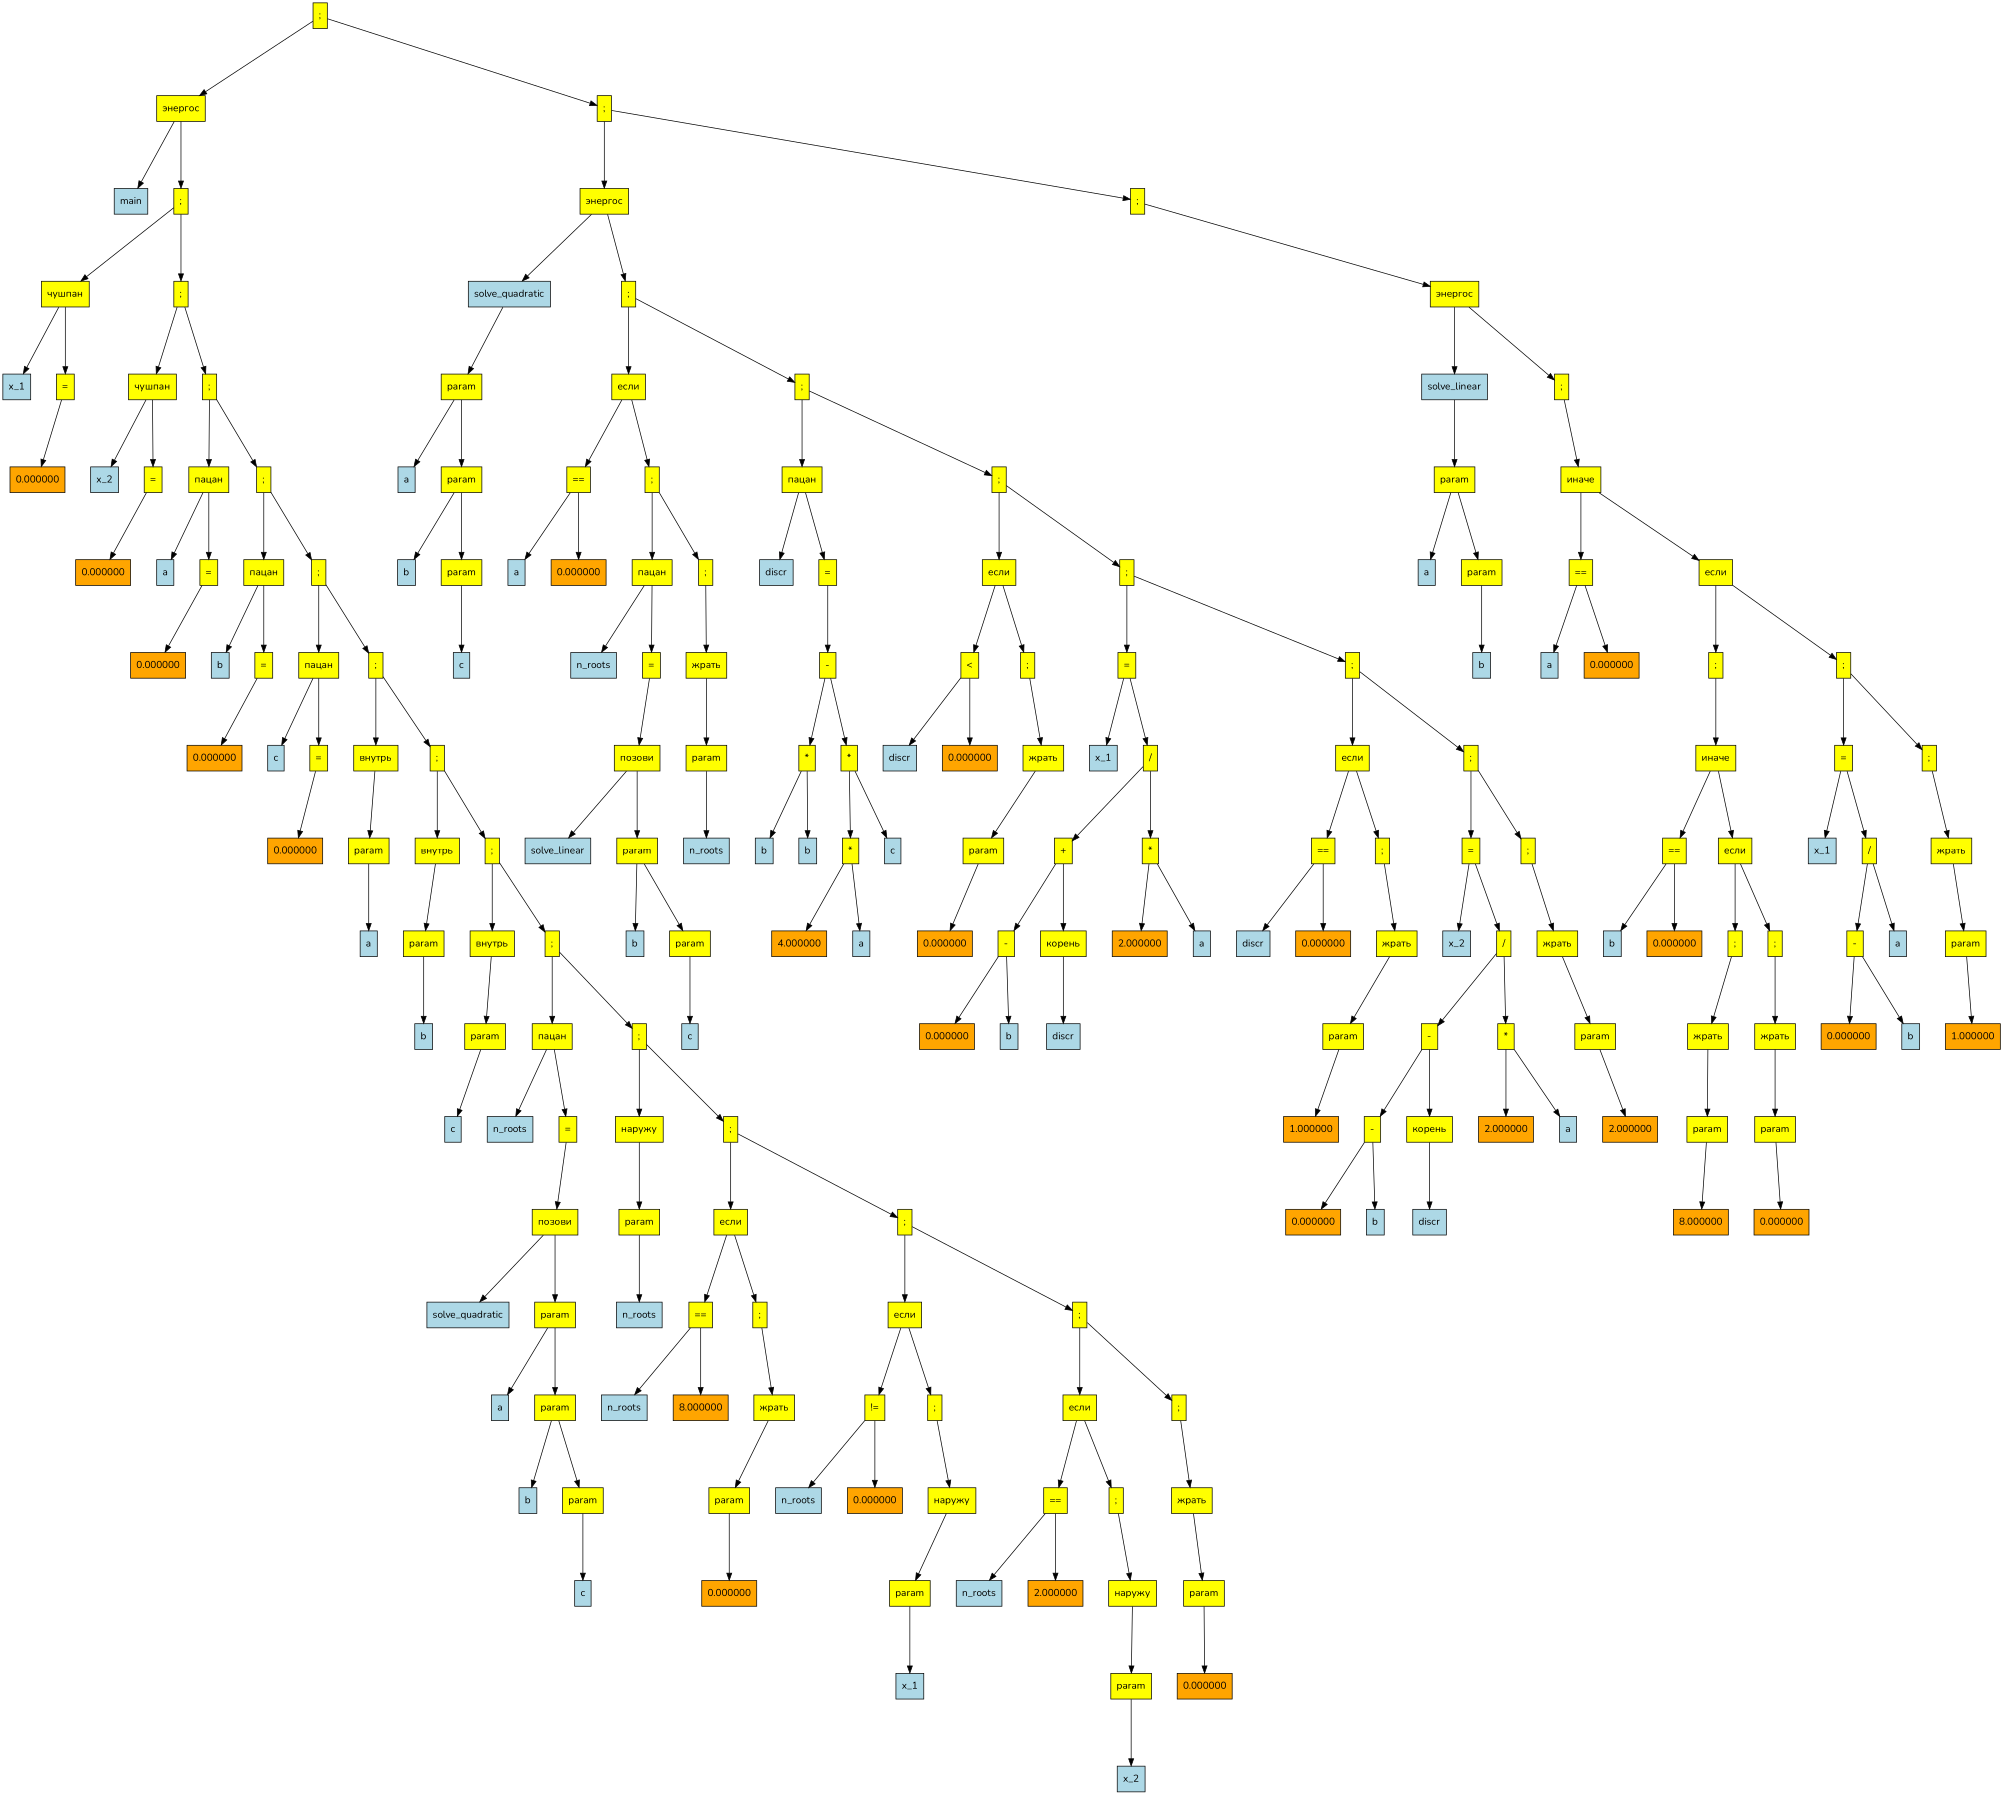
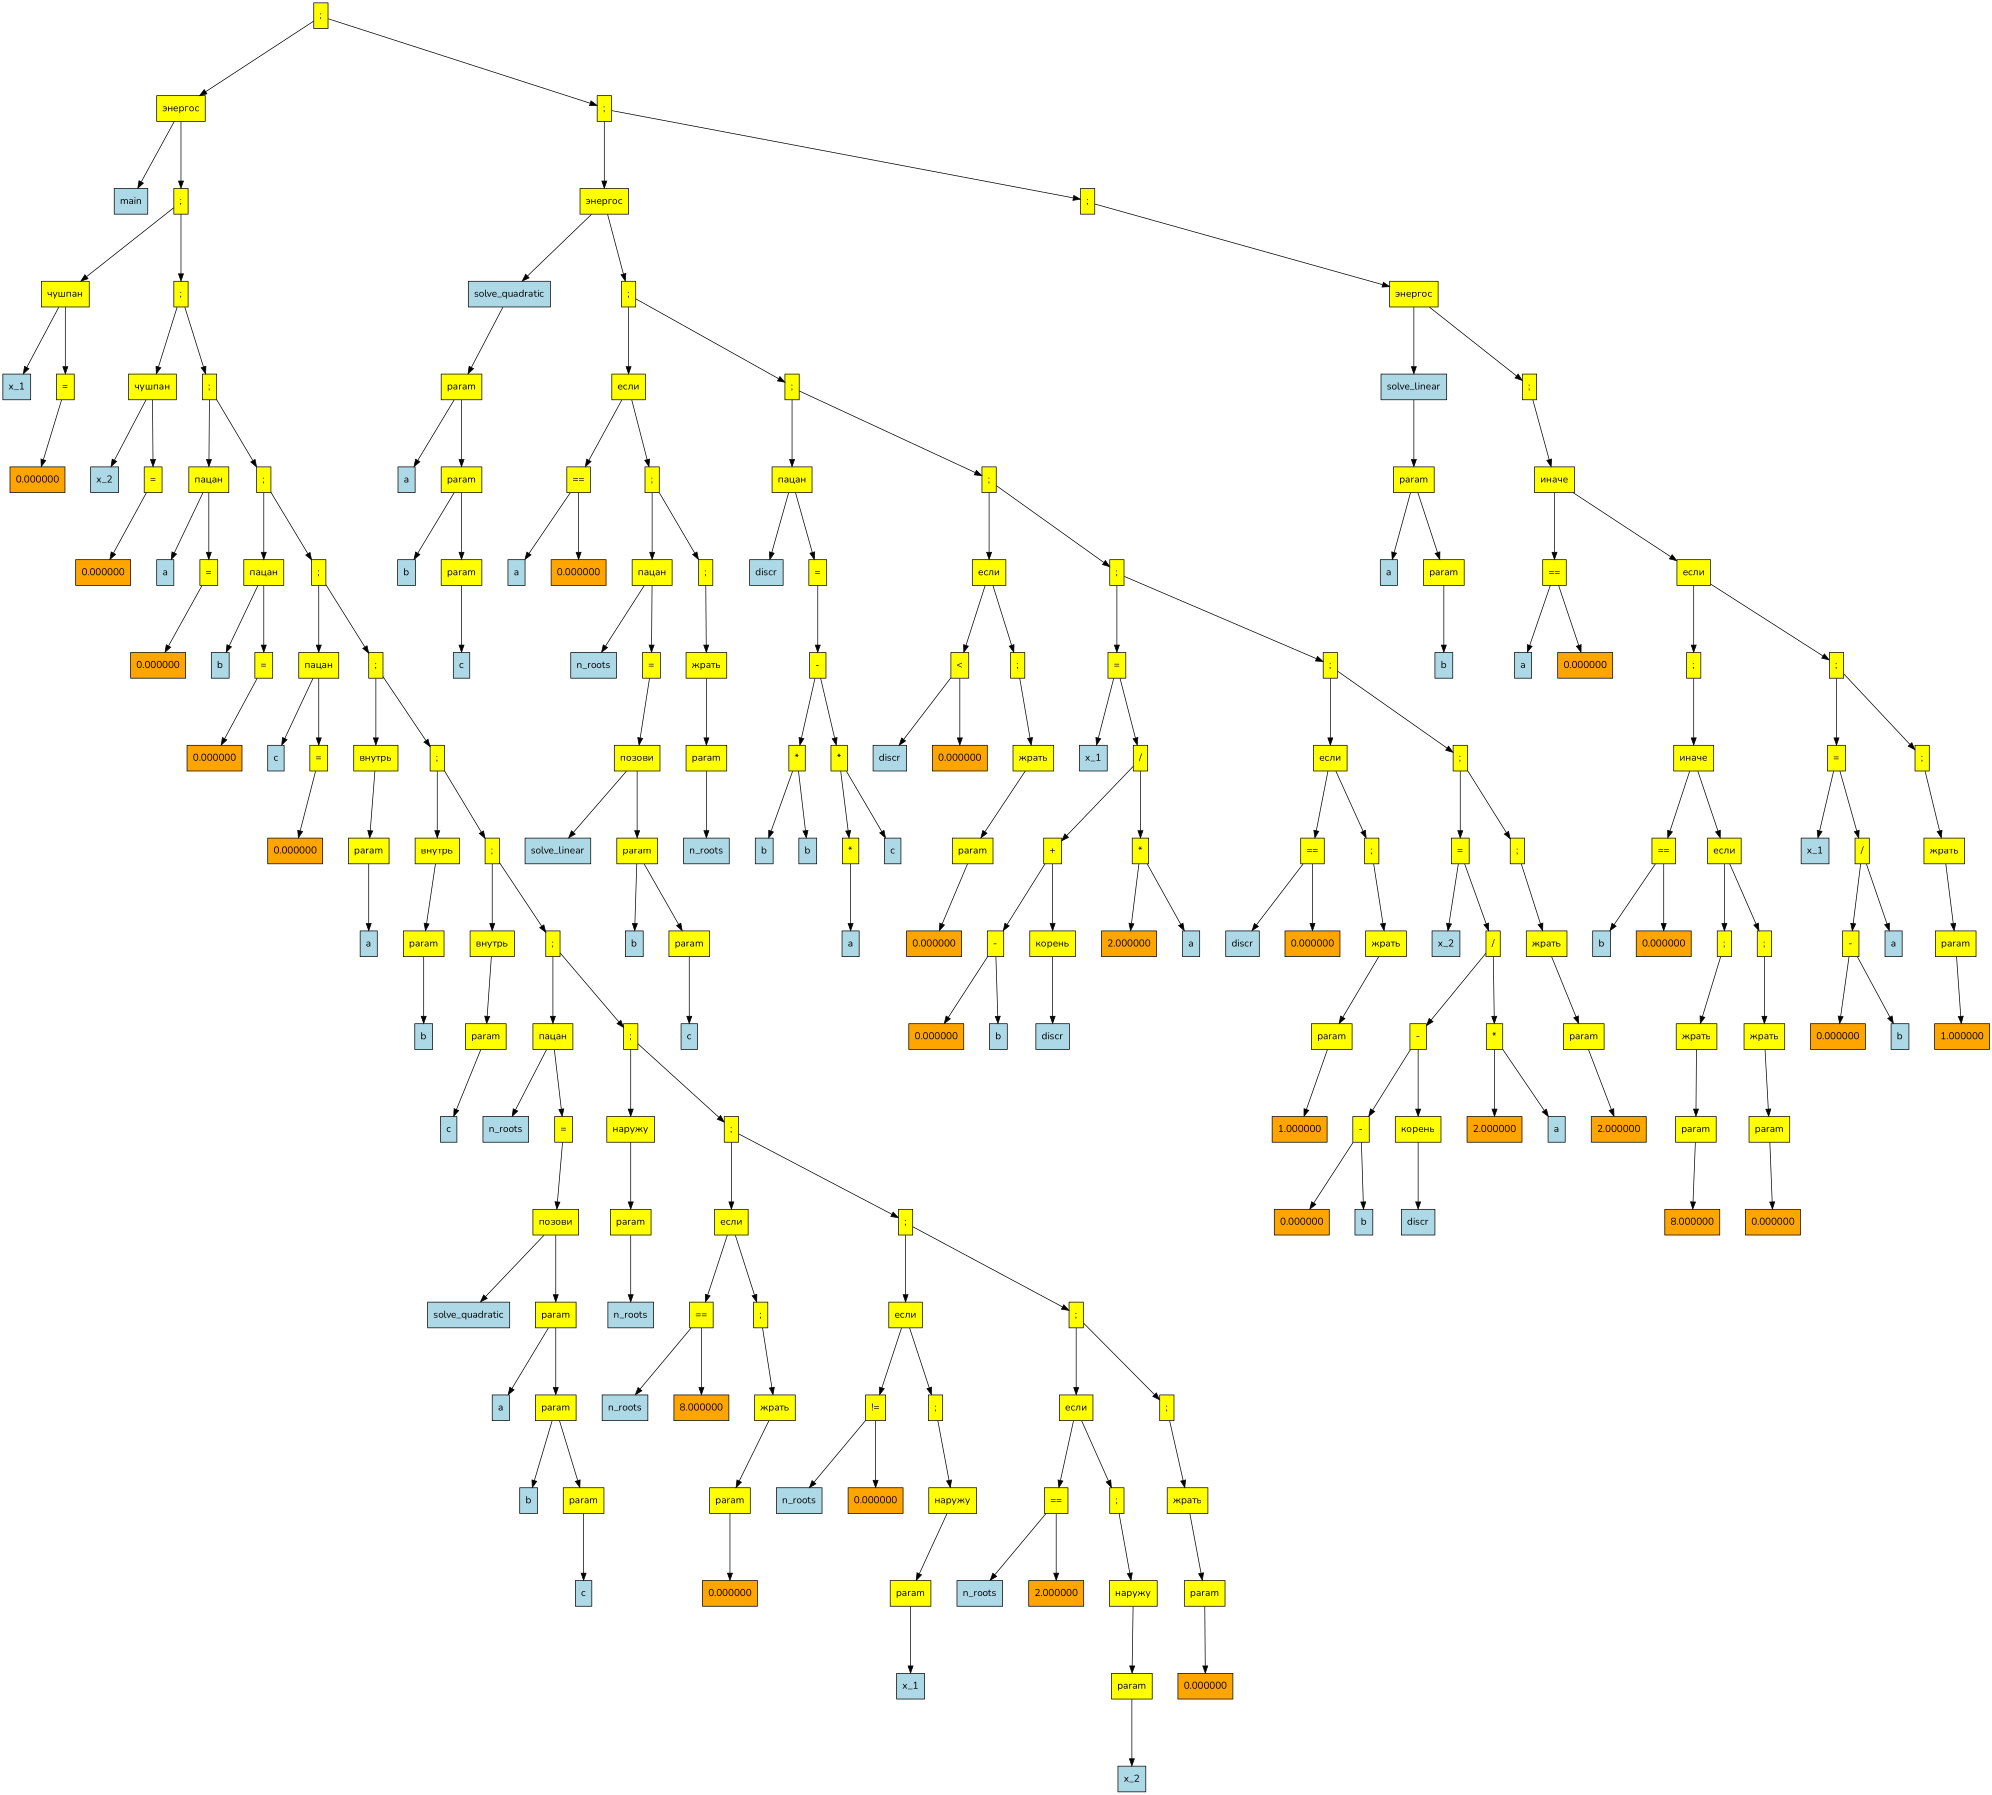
(799, 944) -> none
